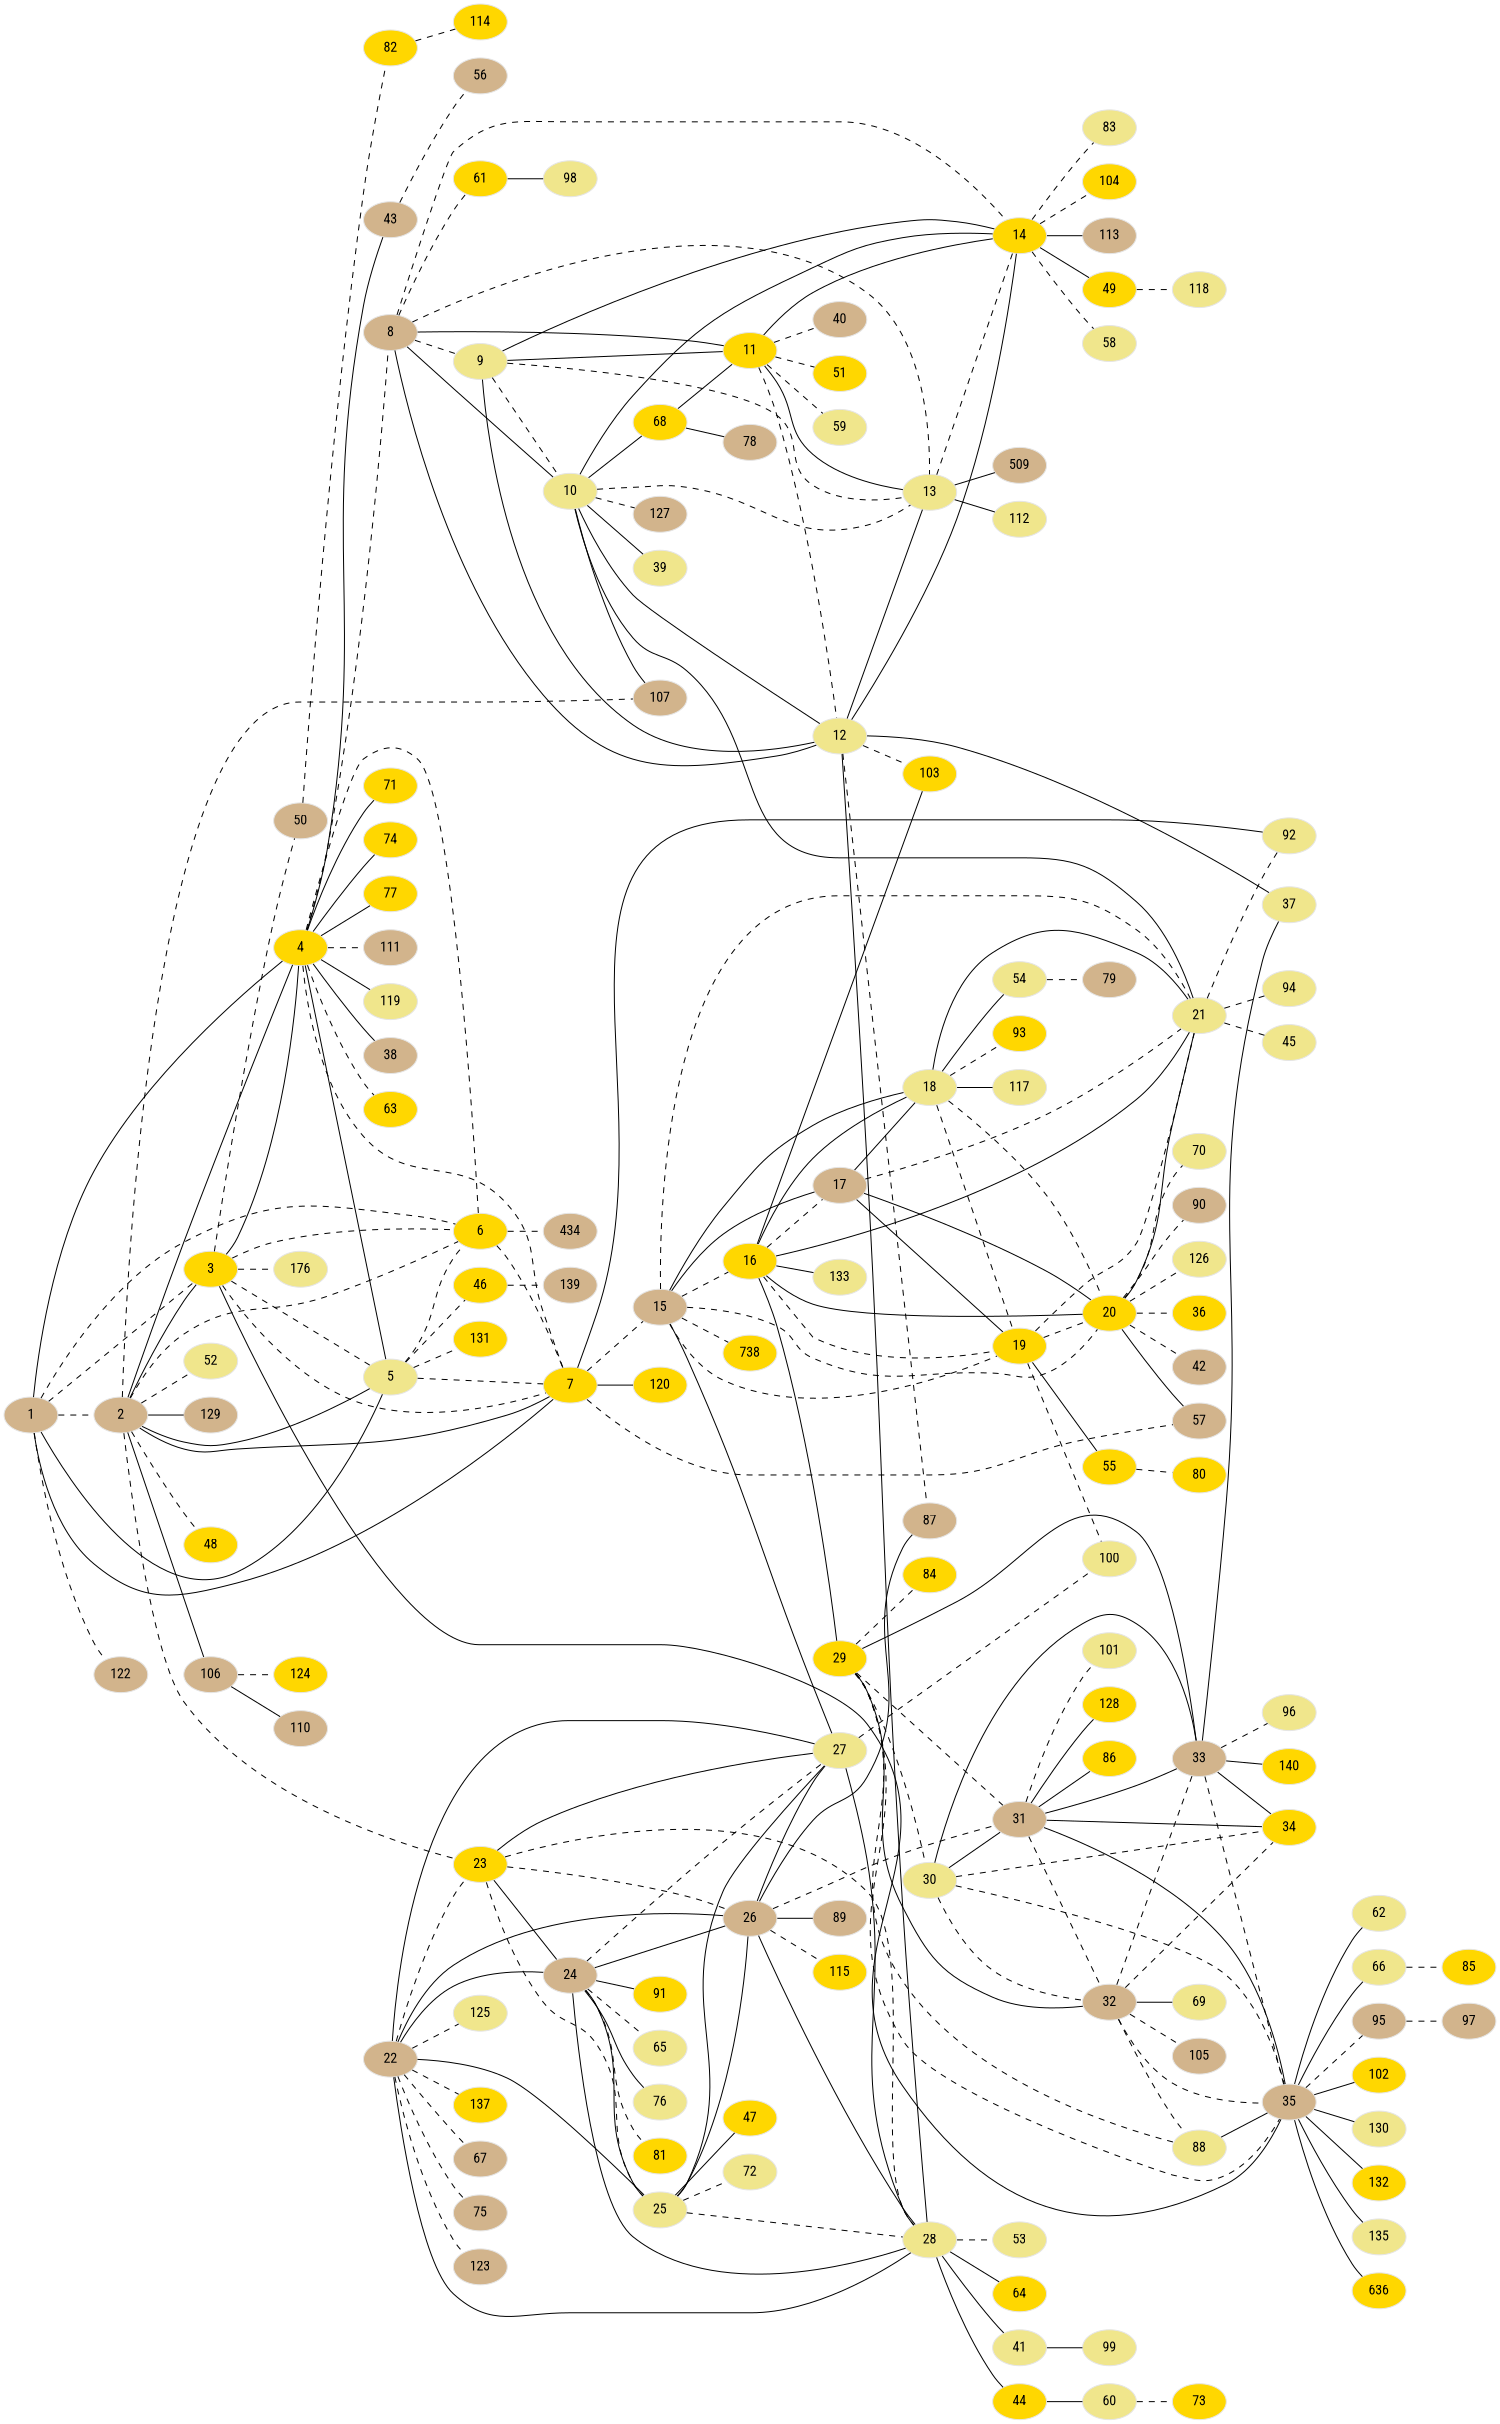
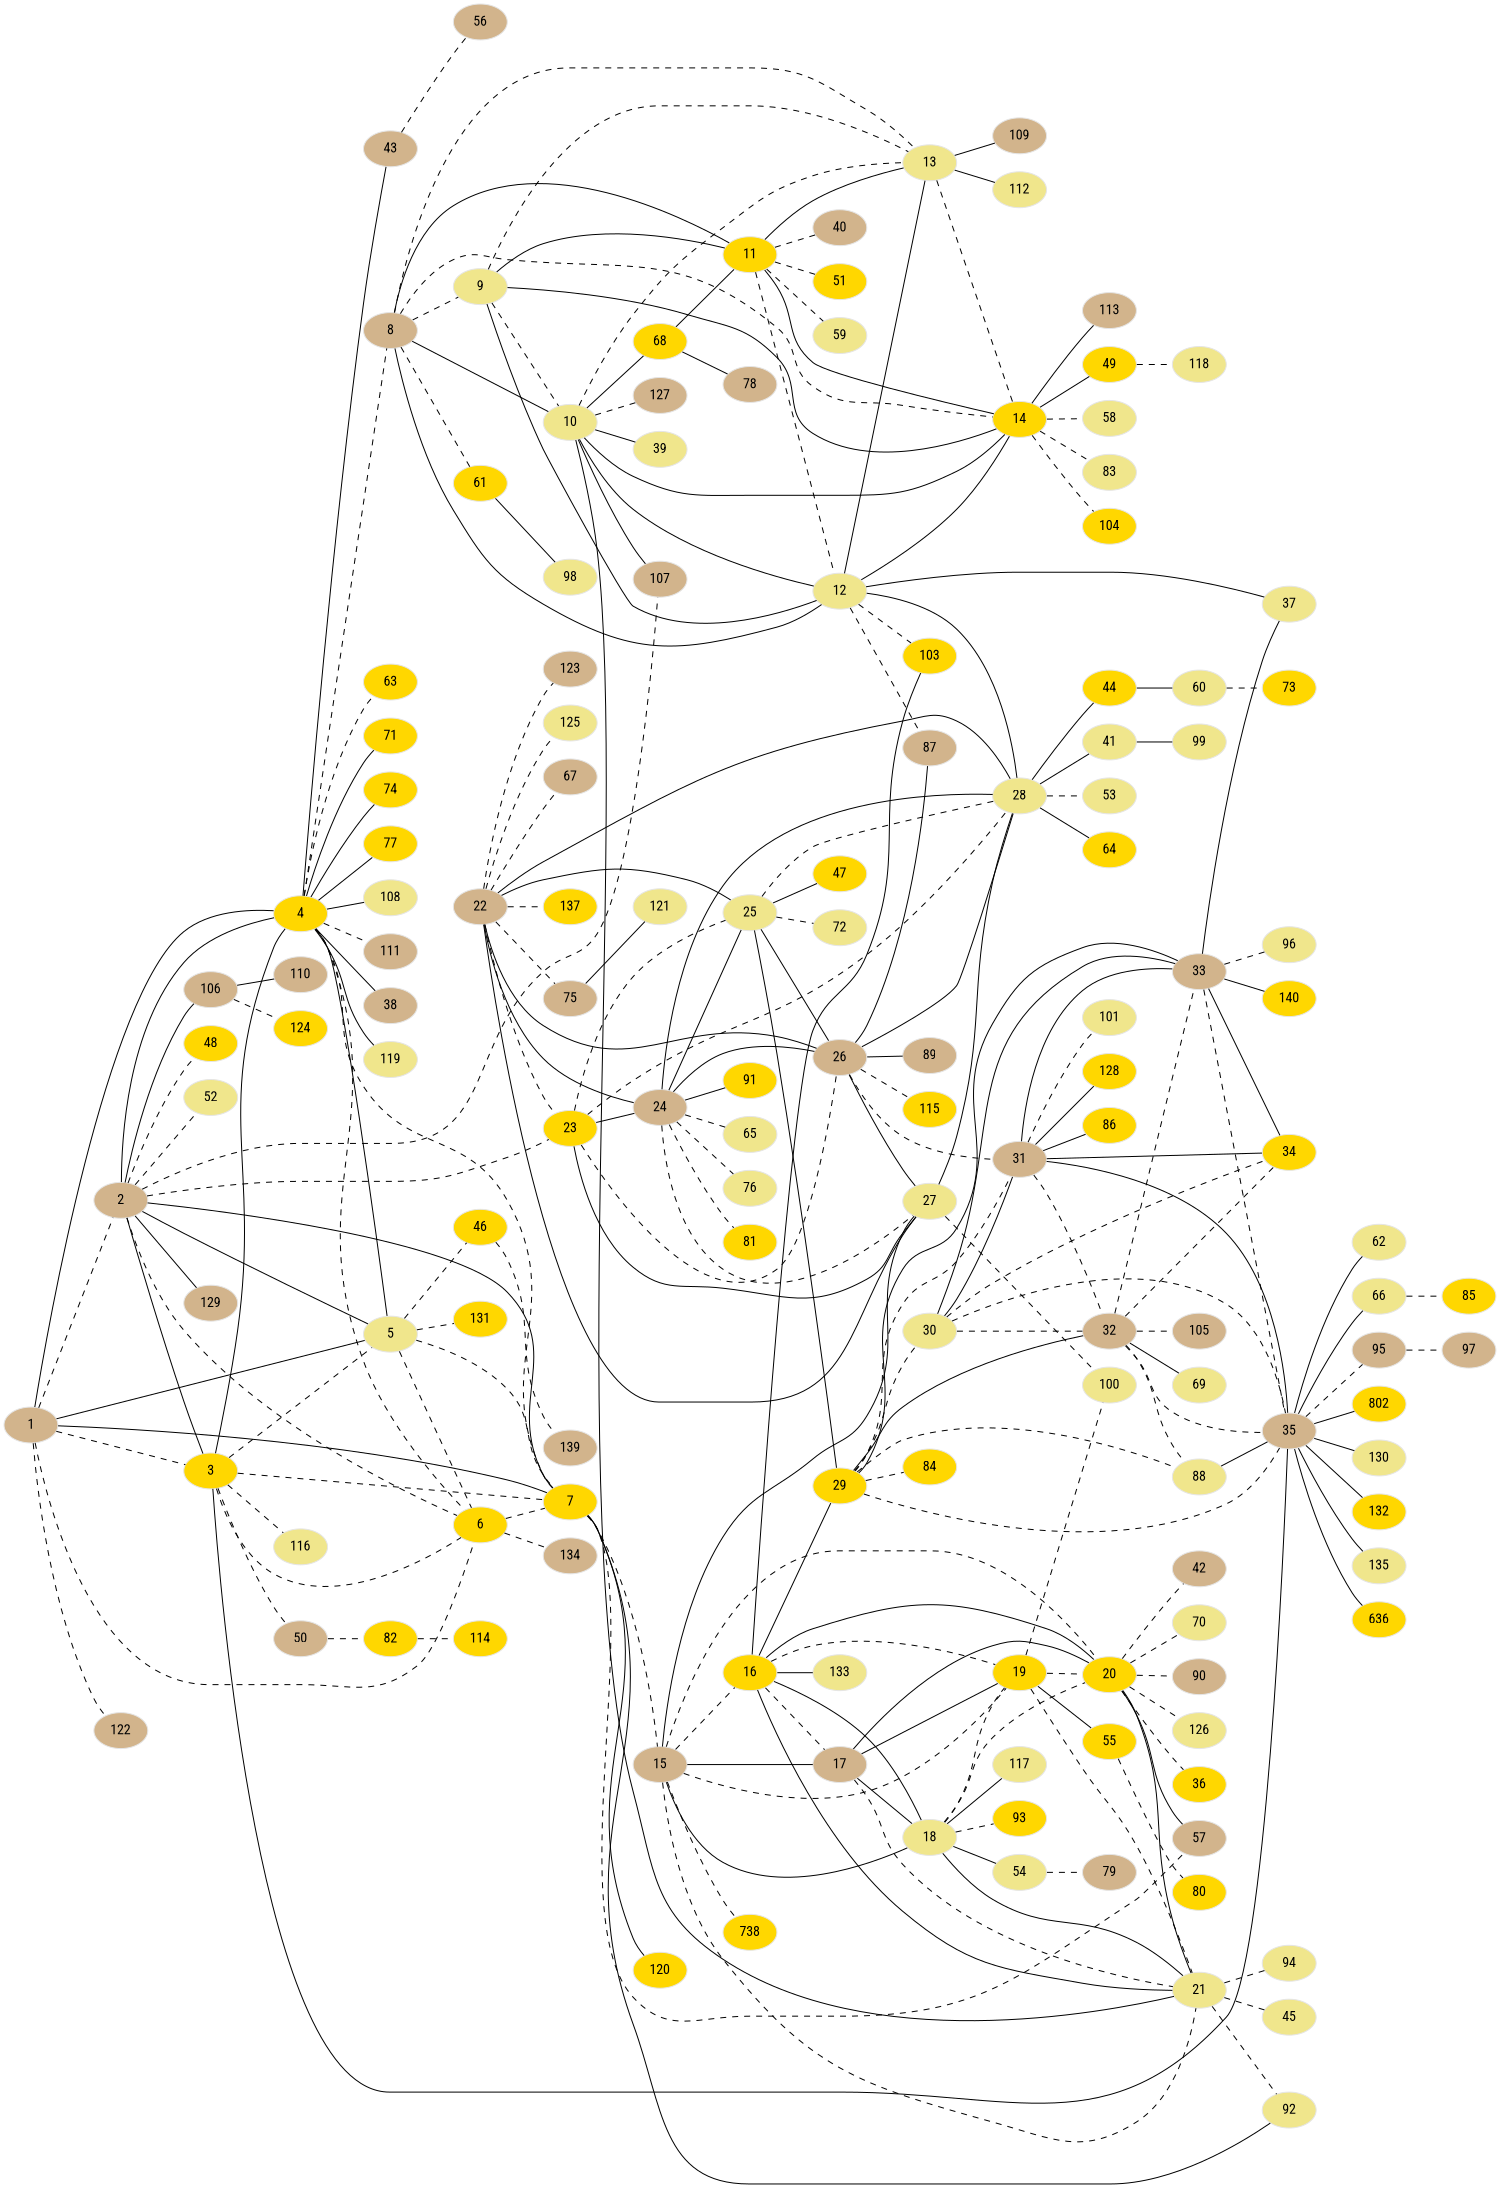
(1020, 465) -> (1020, 136)
none -> (390, 898)
none -> (660, 907)
(570, 1231) -> (570, 1556)
(301, 1269) -> (301, 1547)
(704, 1965) -> (799, 1199)
(618, 2050) -> (705, 1148)
(1379, 2075) -> (1379, 1404)
